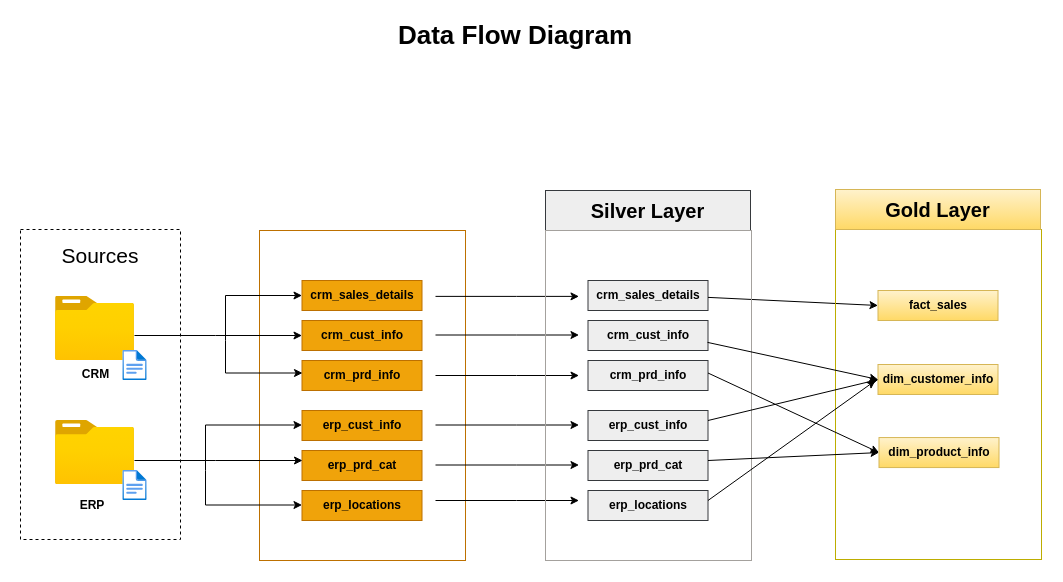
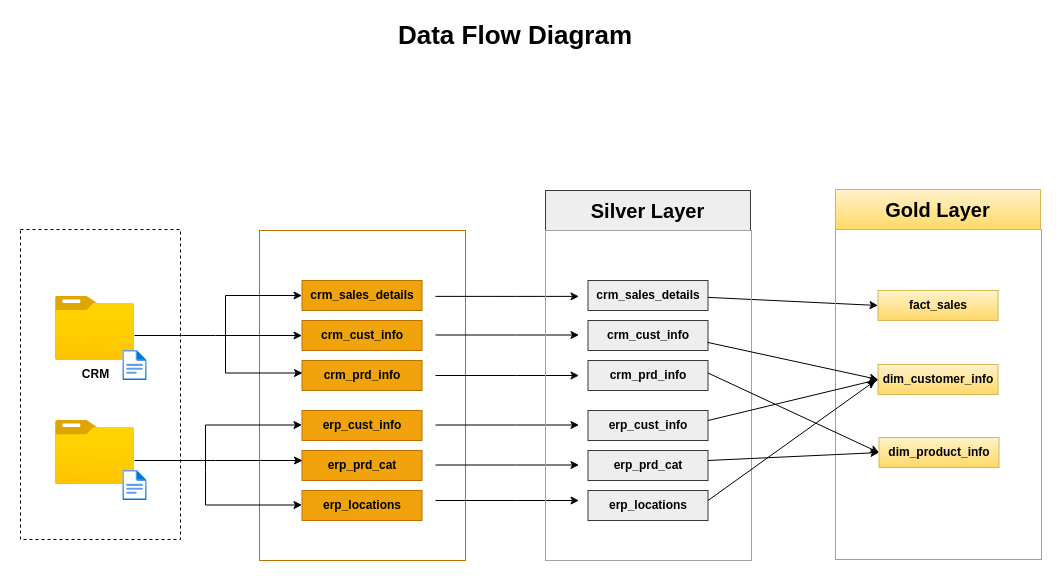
(101, 256) -> none
(93, 506) -> none
